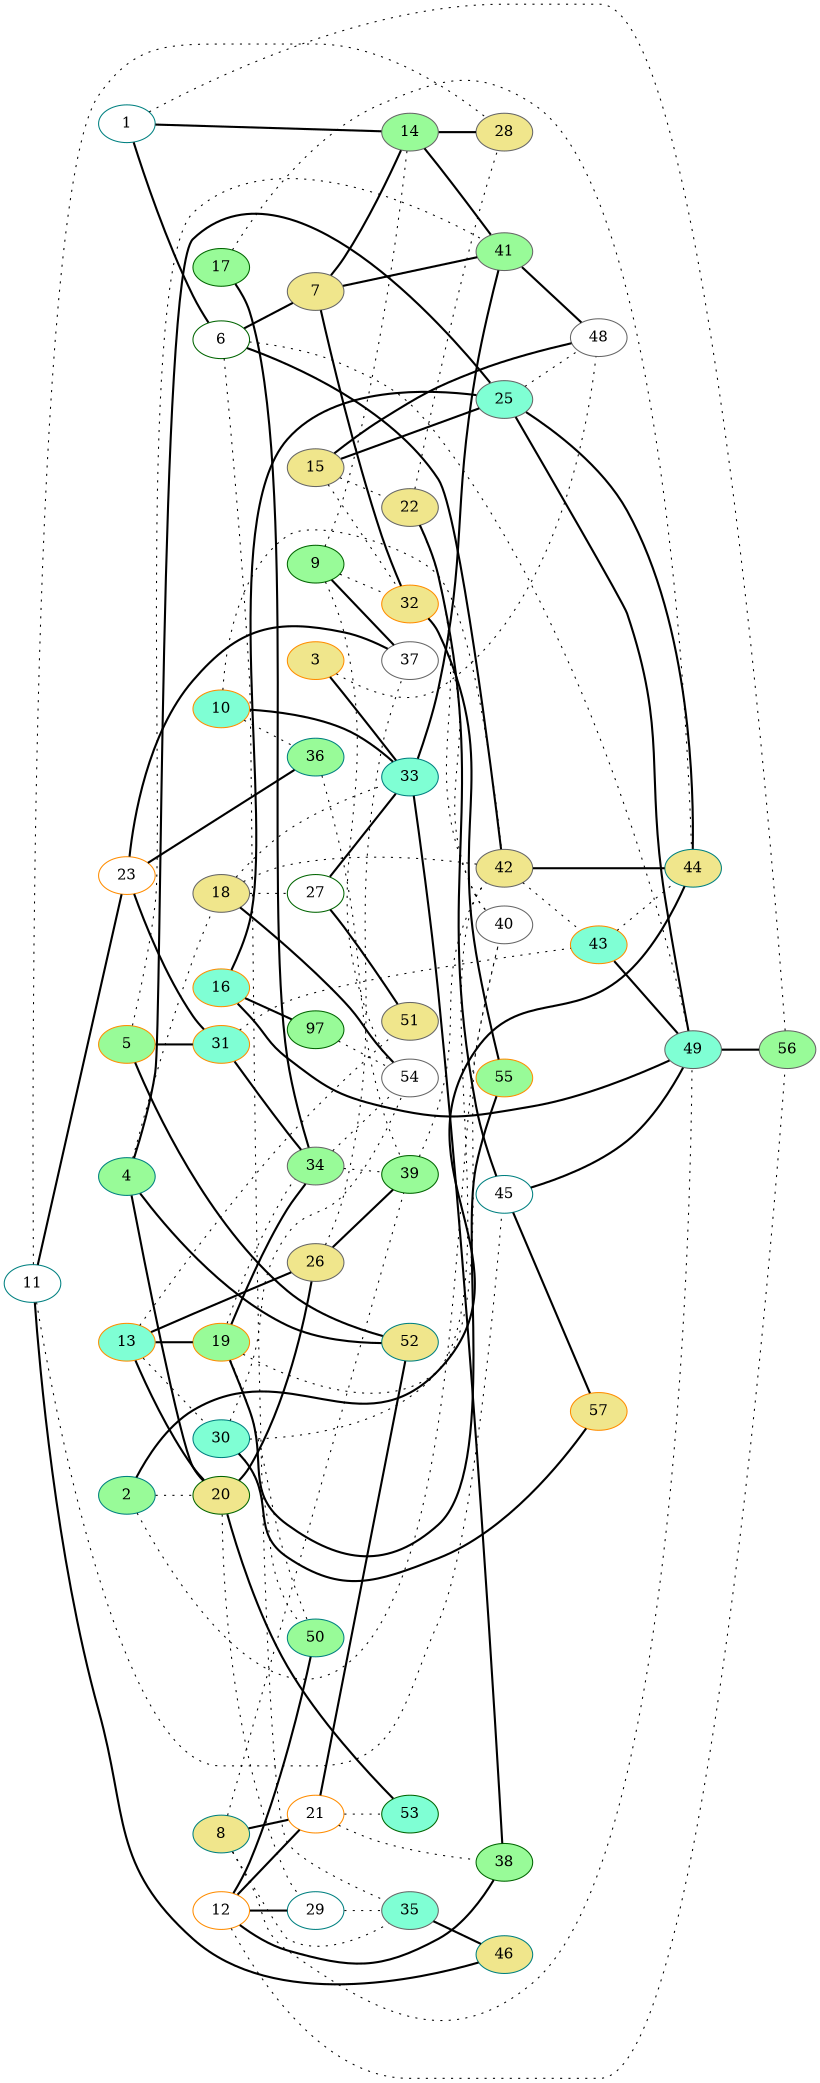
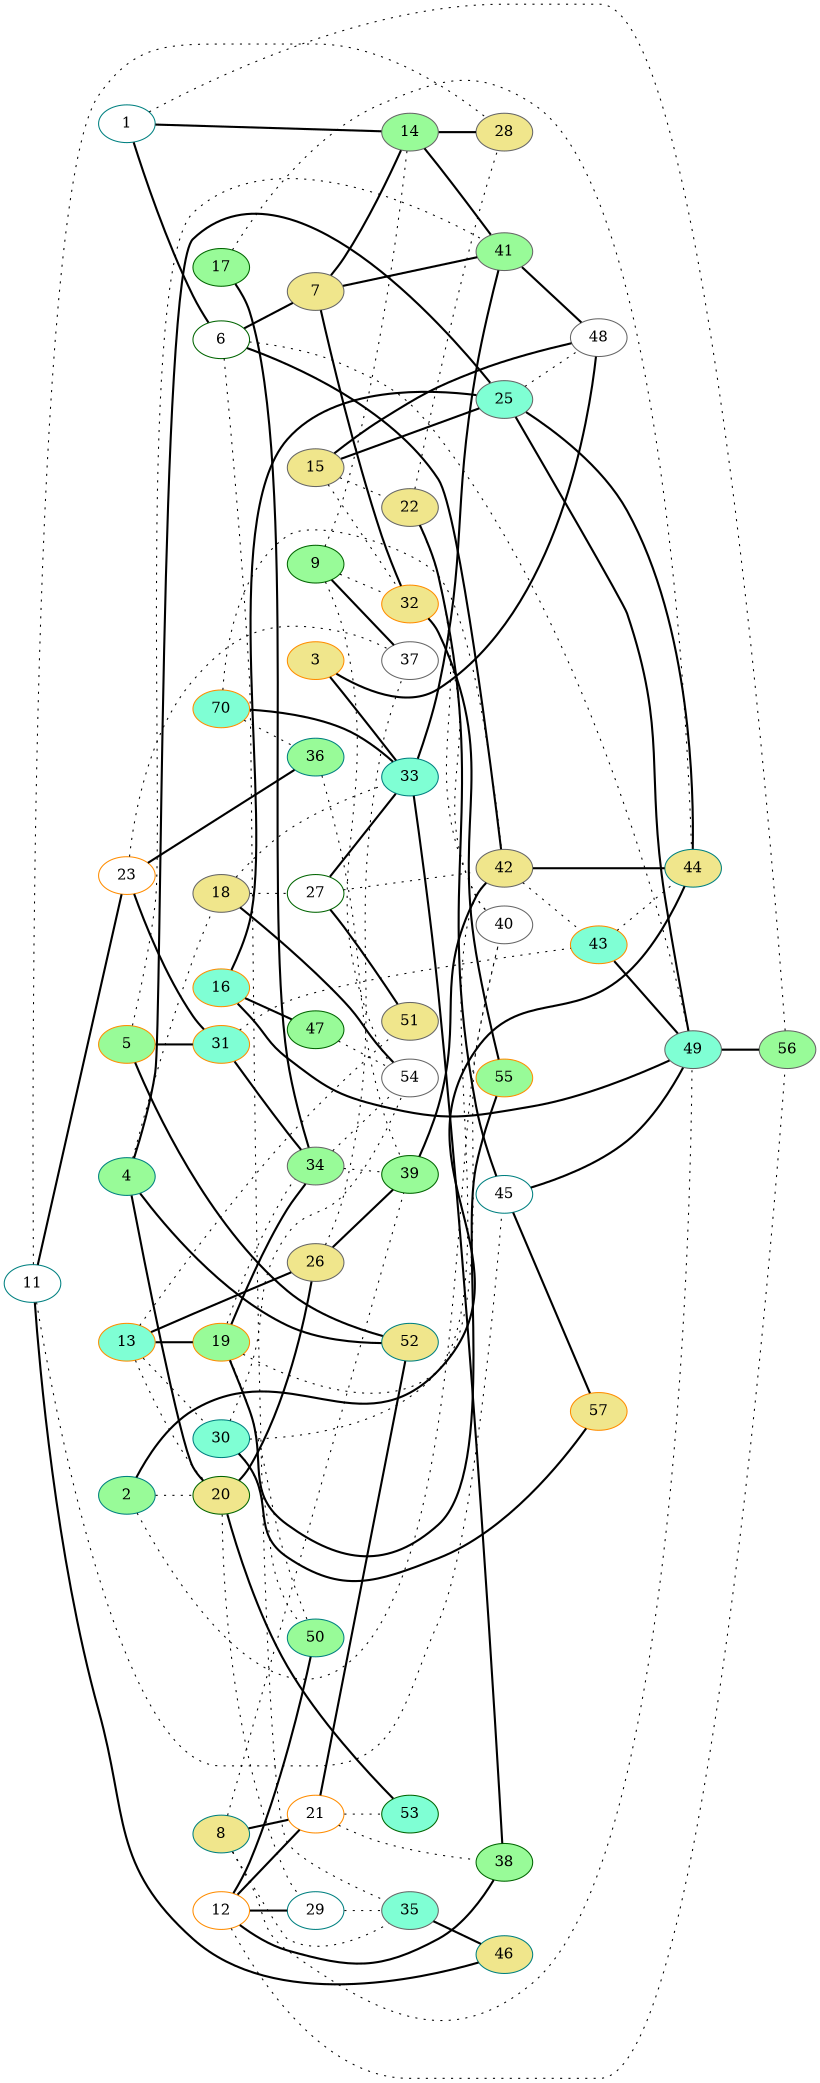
(521, 599) -> (521, 599)
(202, 671) -> (202, 671)
(221, 709) -> (221, 709)
(358, 858) -> (410, 881)
(450, 1018) -> (450, 1018)
(316, 1030) -> (316, 1030)
(166, 1423) -> (166, 1423)
